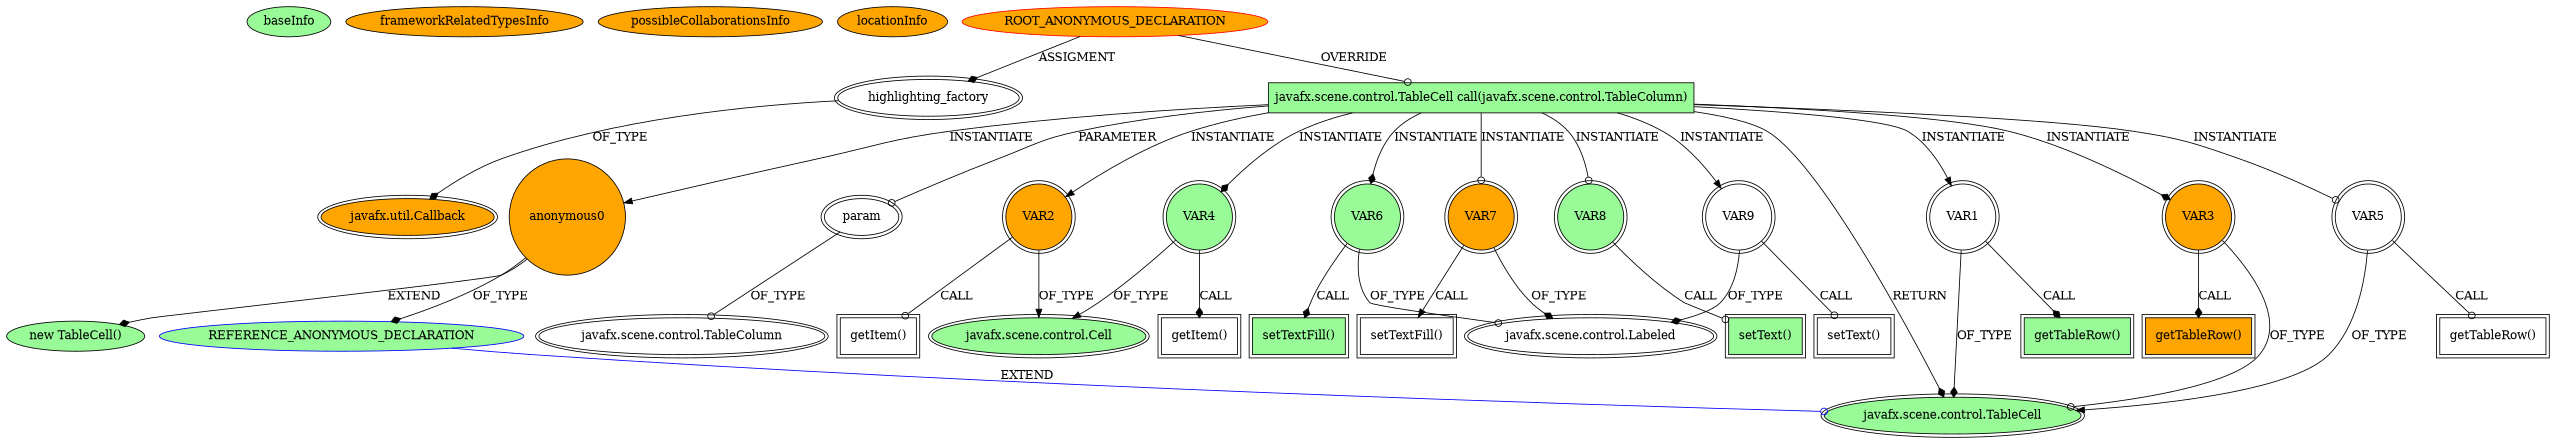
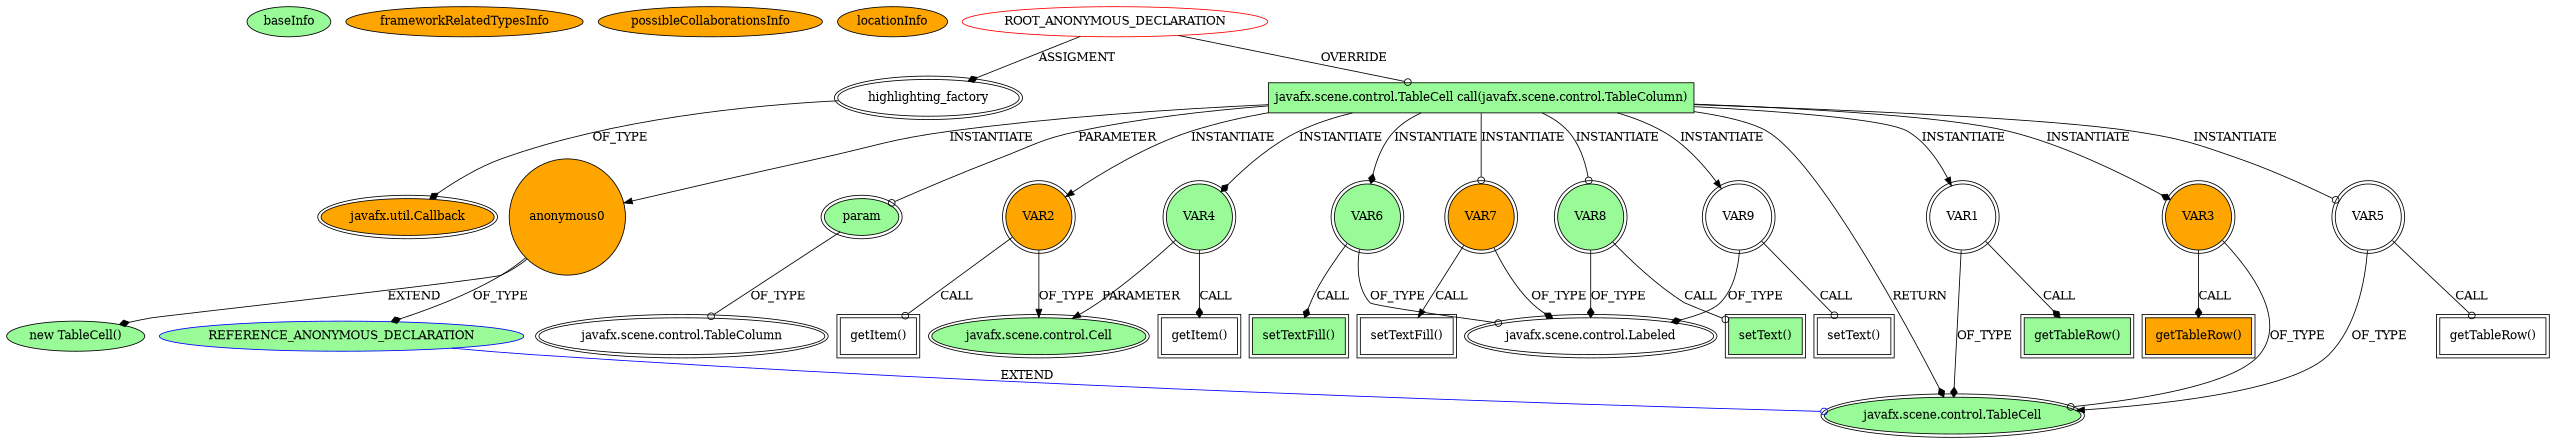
(1115, 22) -> (1115, 22)
(862, 217) -> (862, 217)
none -> (1591, 279)
(1141, 296) -> (1141, 296)
